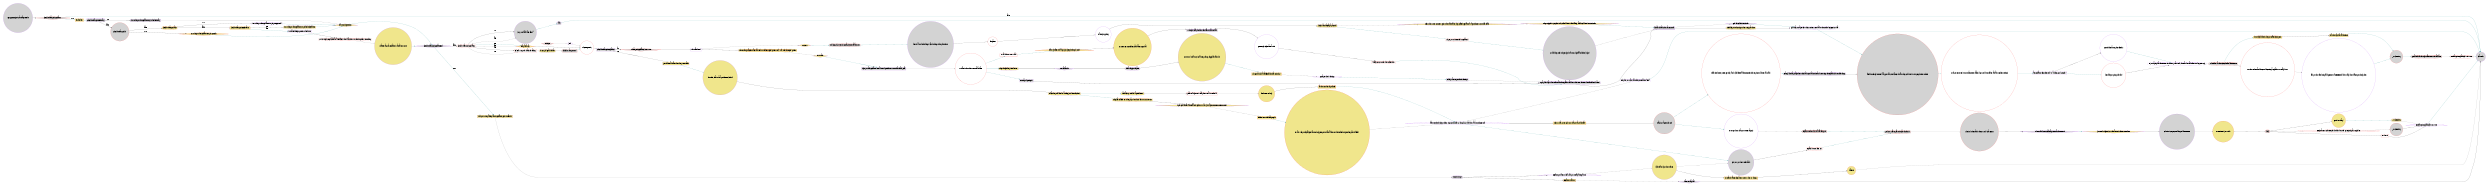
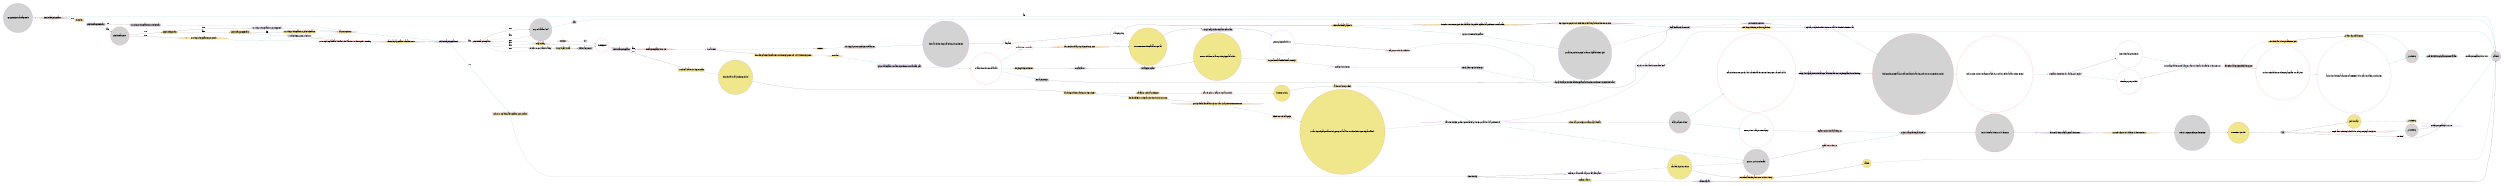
(146, 28) -> (146, 32)
(393, 46) -> (401, 42)
